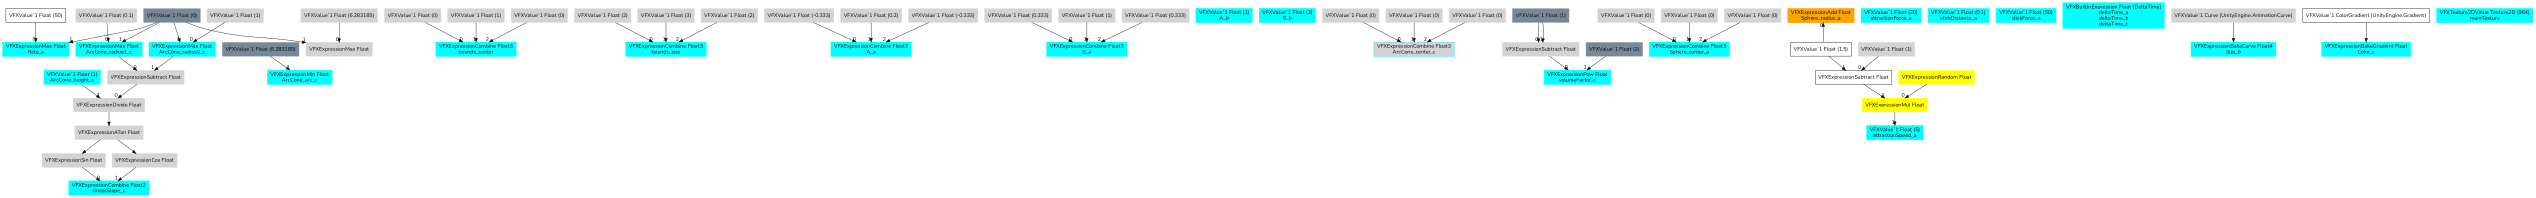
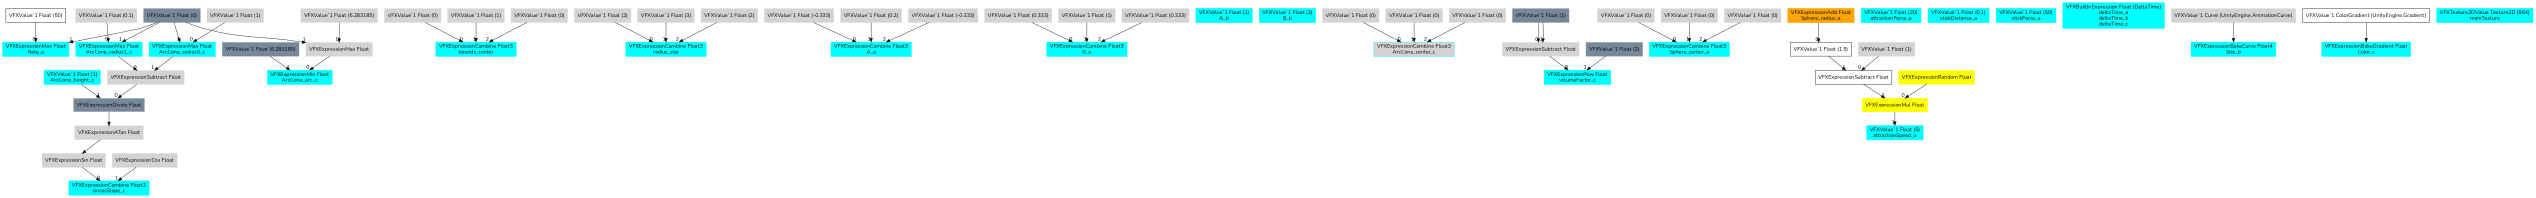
(1823, 35) -> (1818, 31)
(666, 49) -> (666, 49)
none -> (321, 62)
(109, 105) -> (109, 105)
(125, 145) -> none
